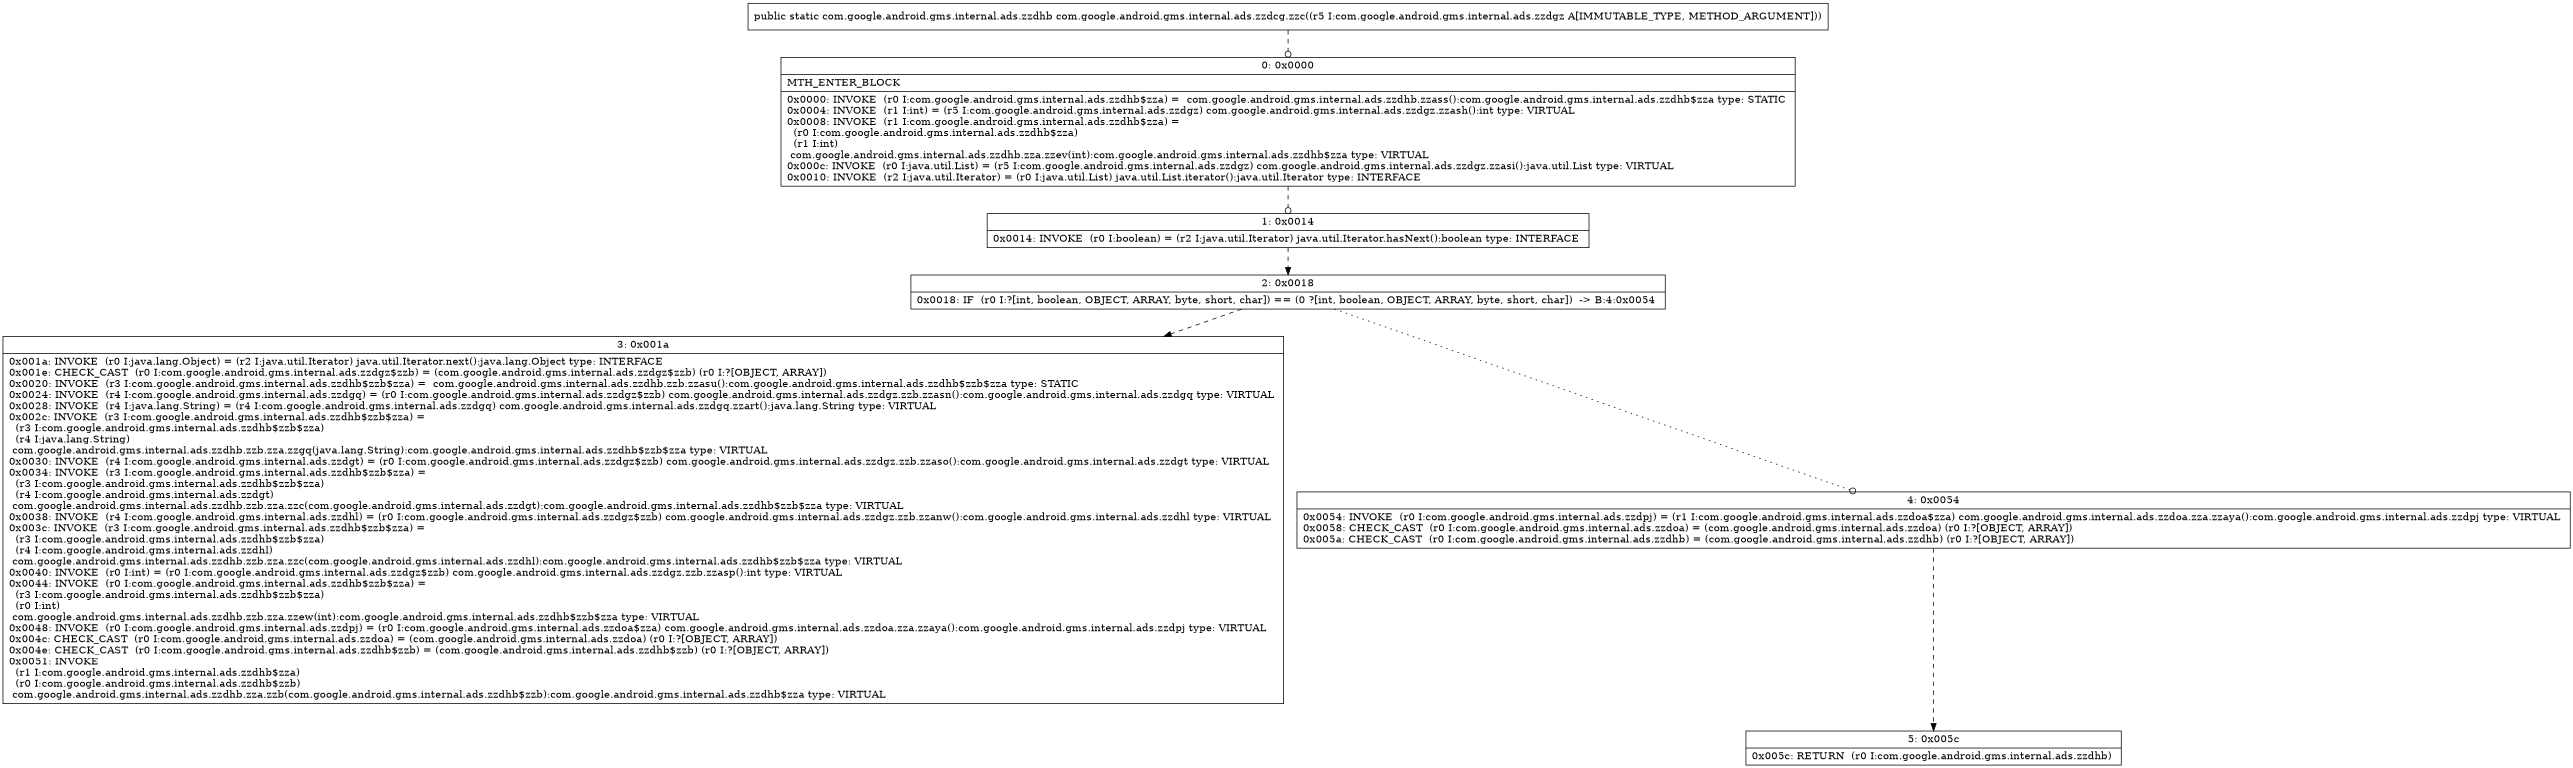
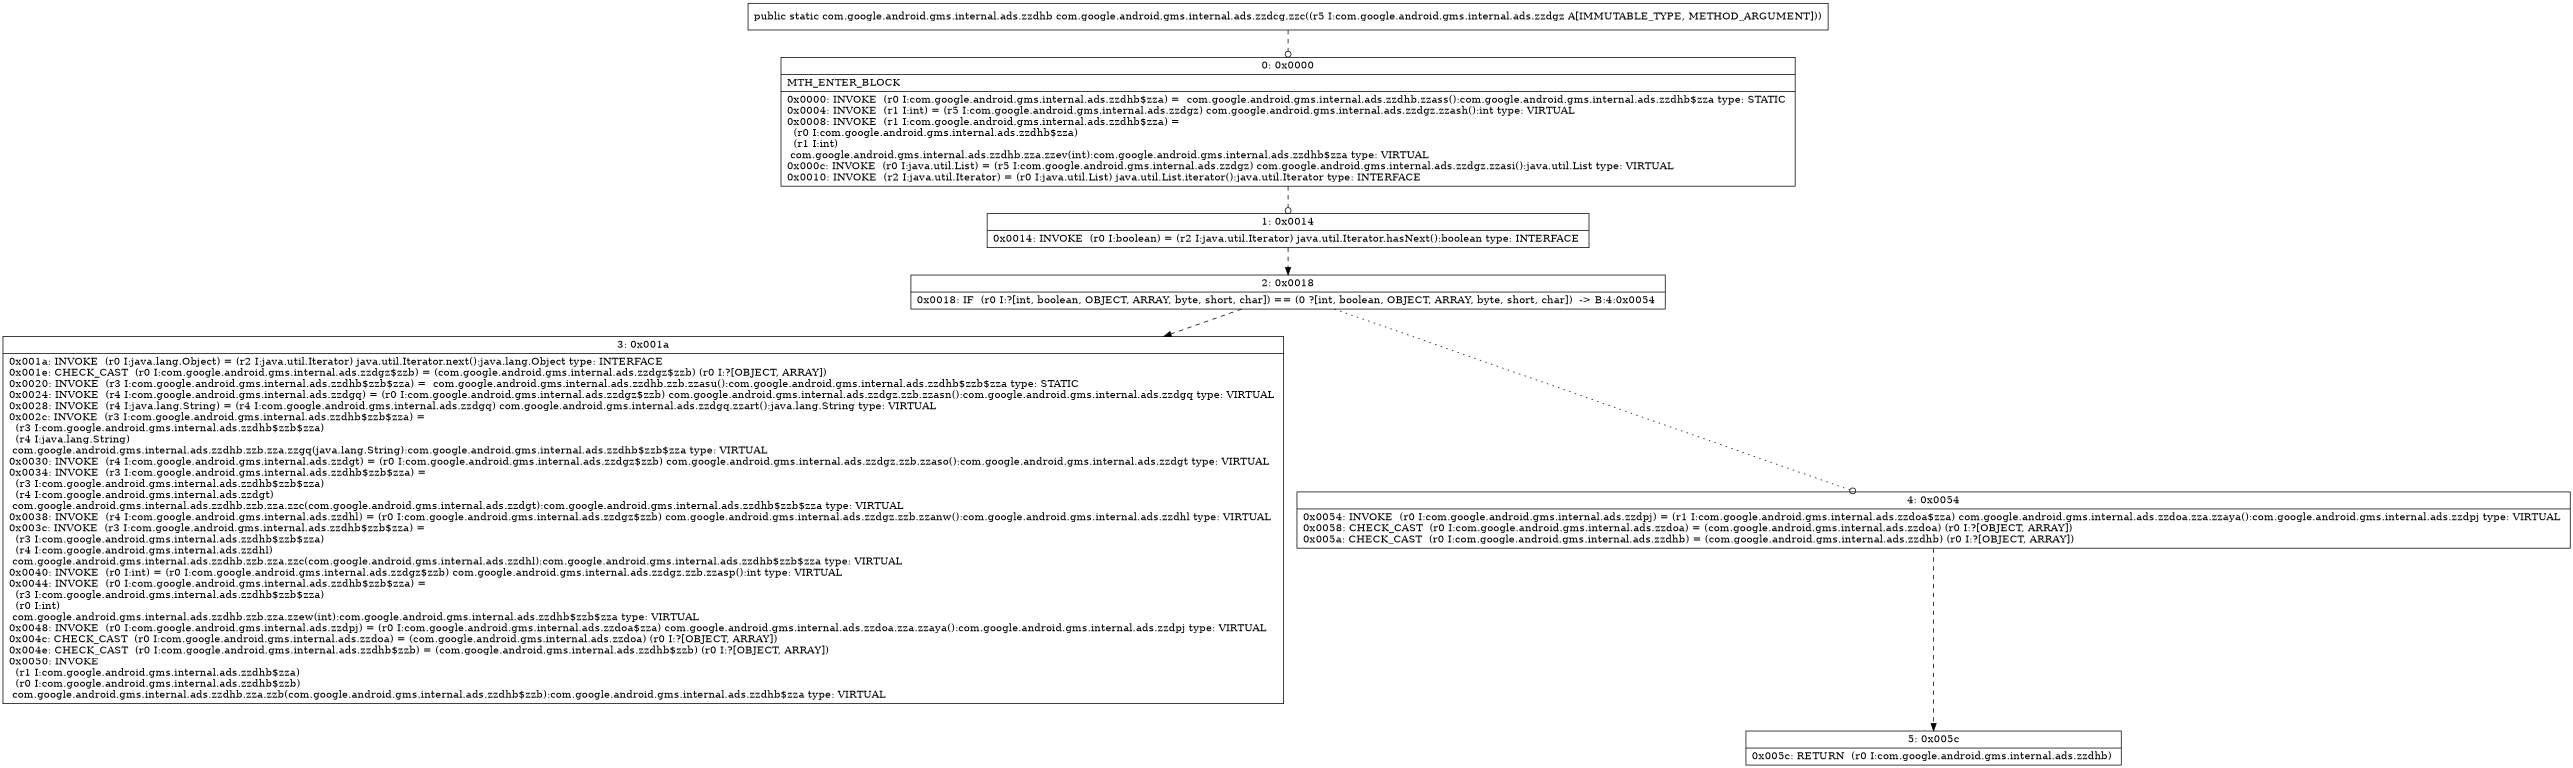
(57, 661) -> (57, 661)
